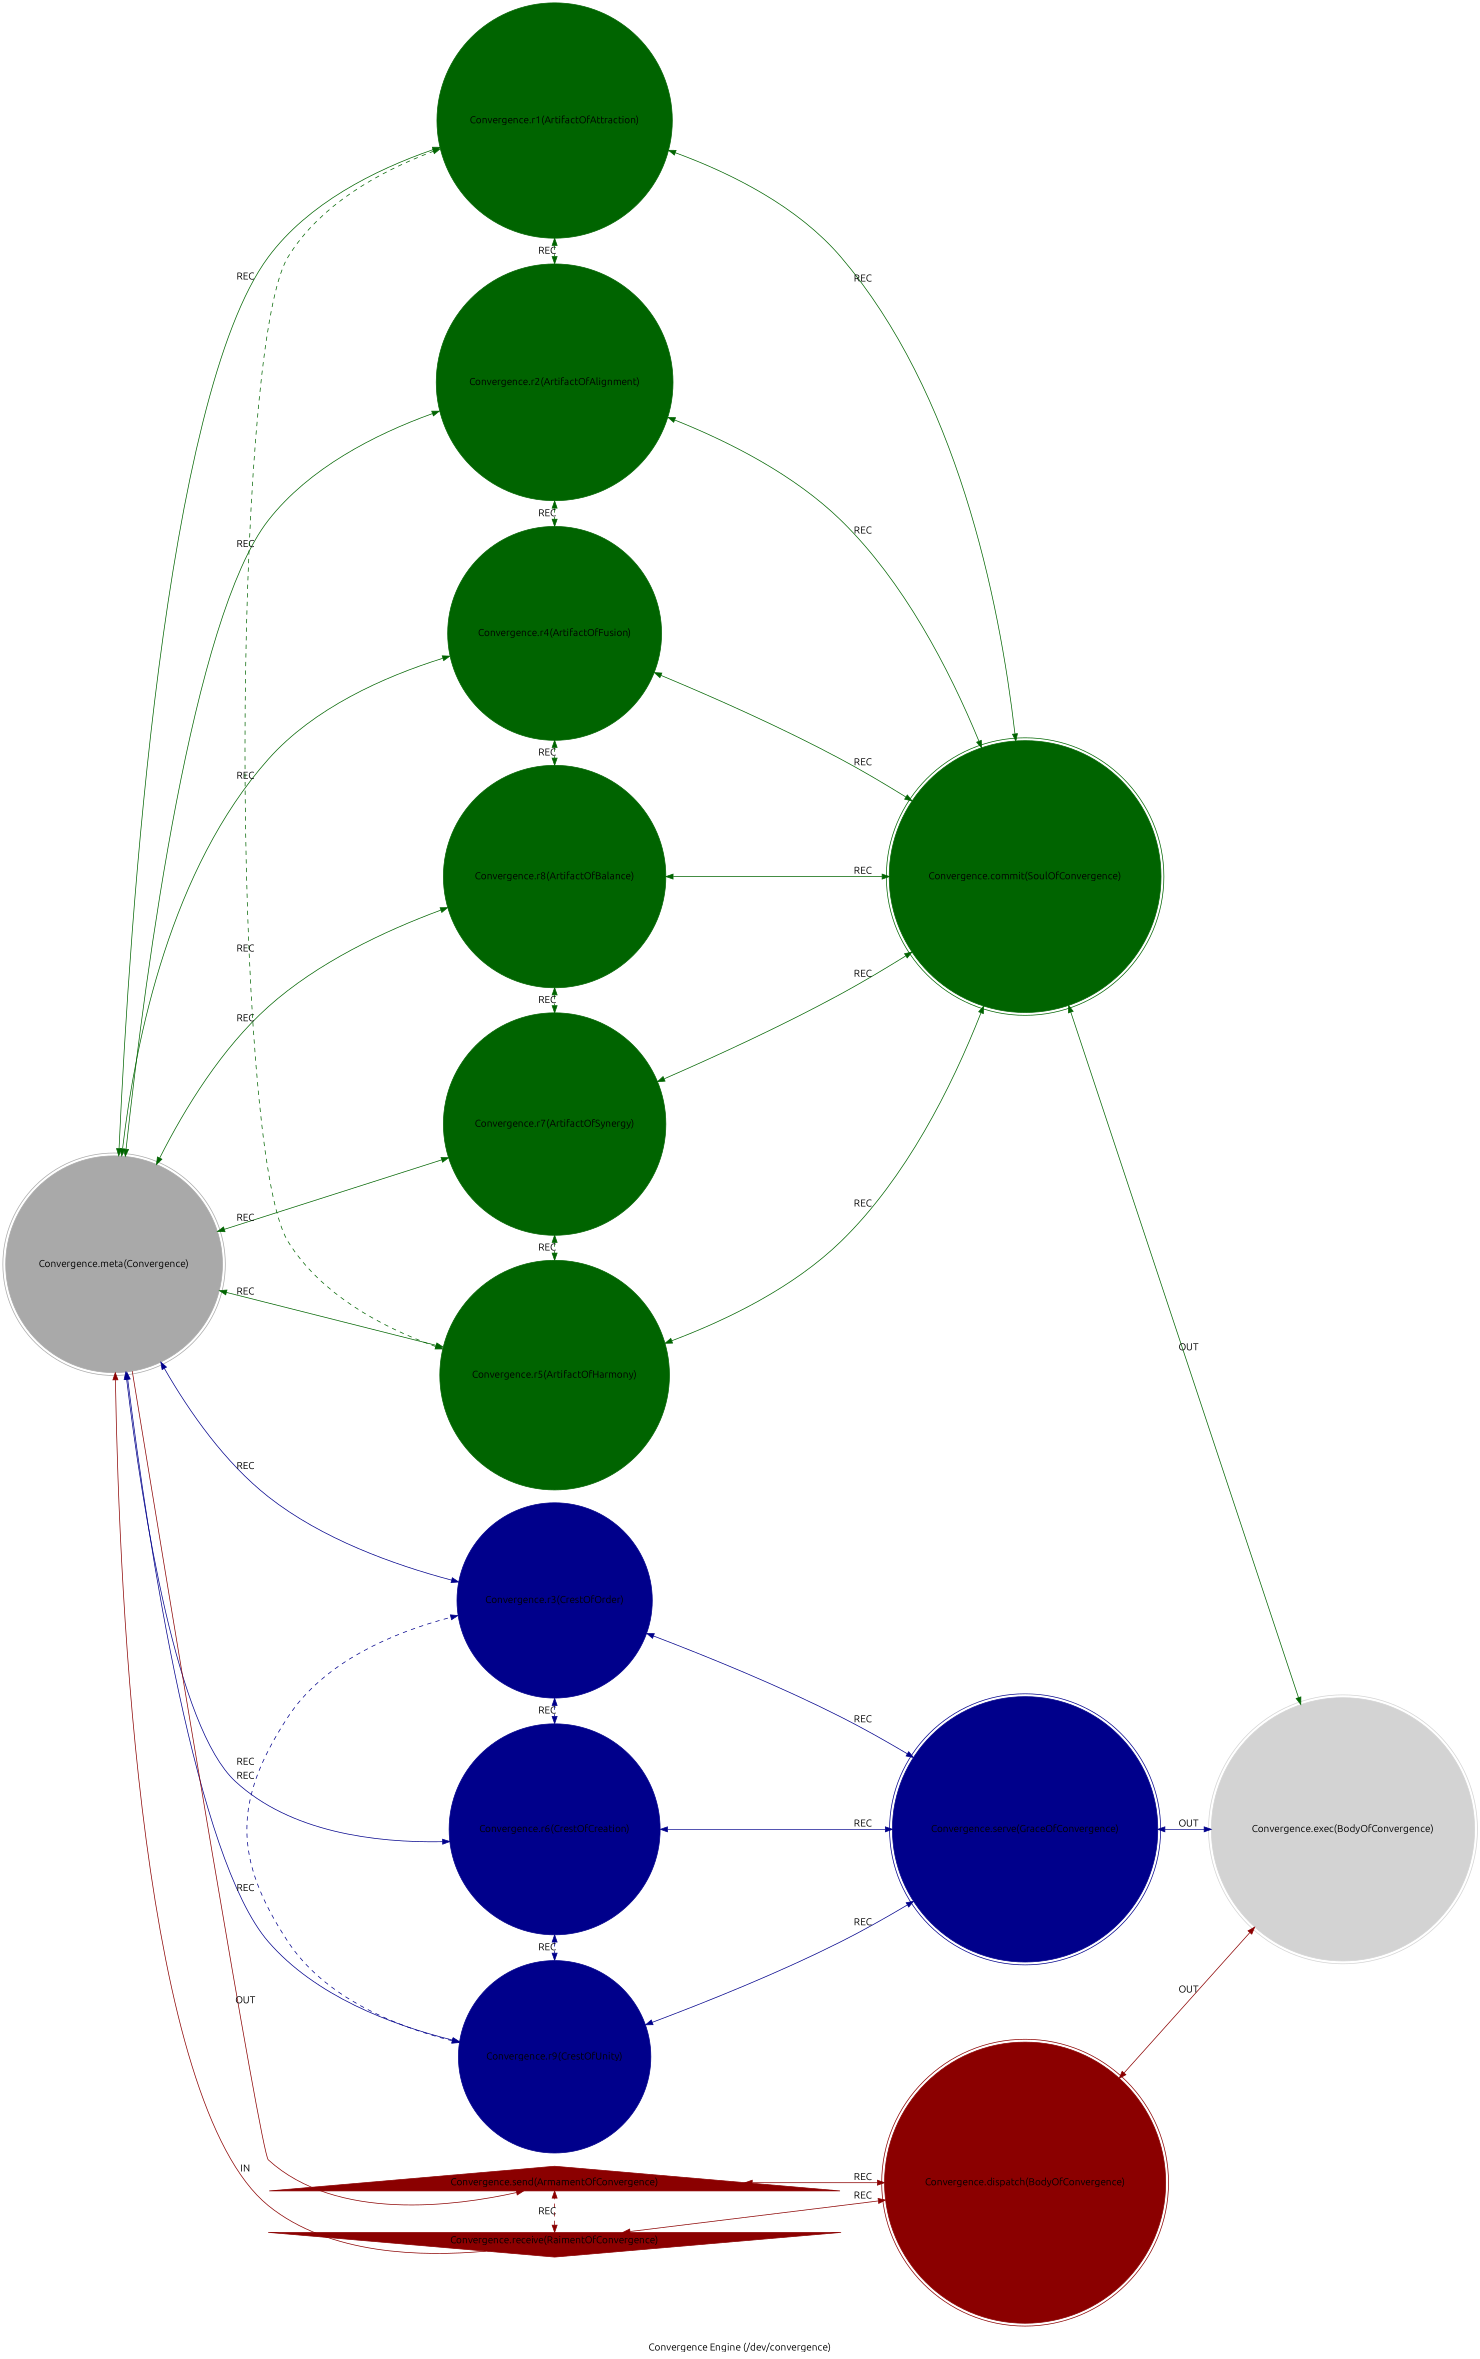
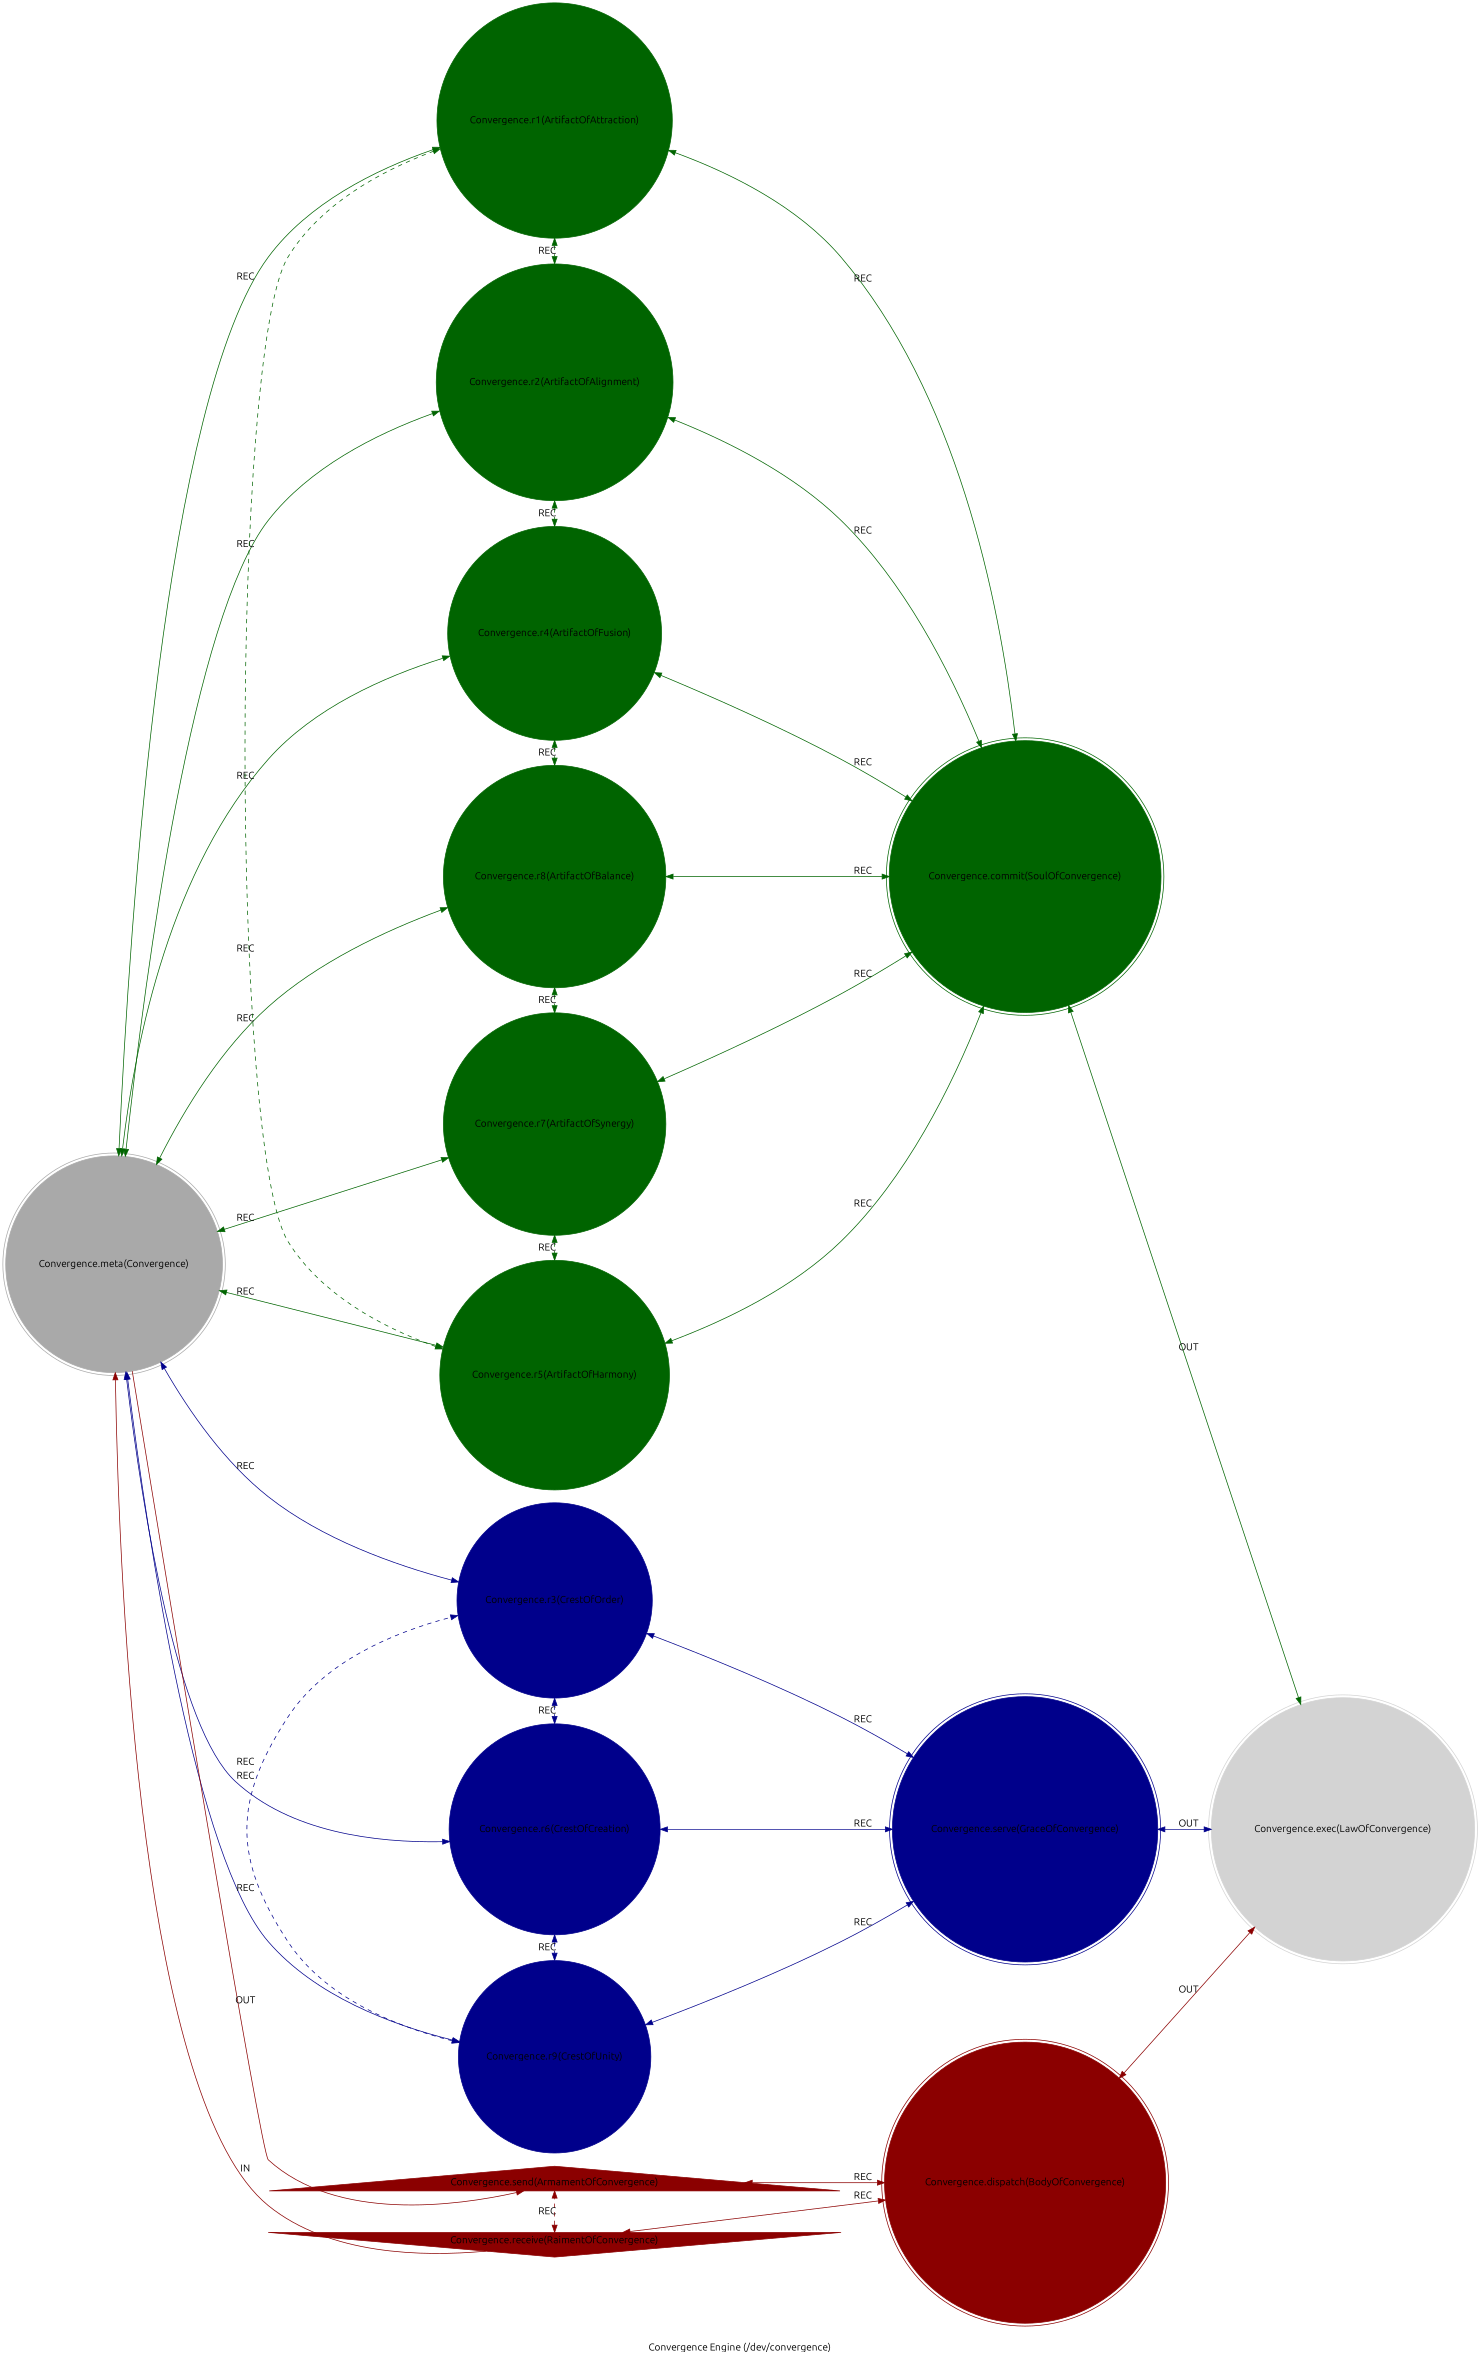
(1343, 1829) -> (1343, 1829)
